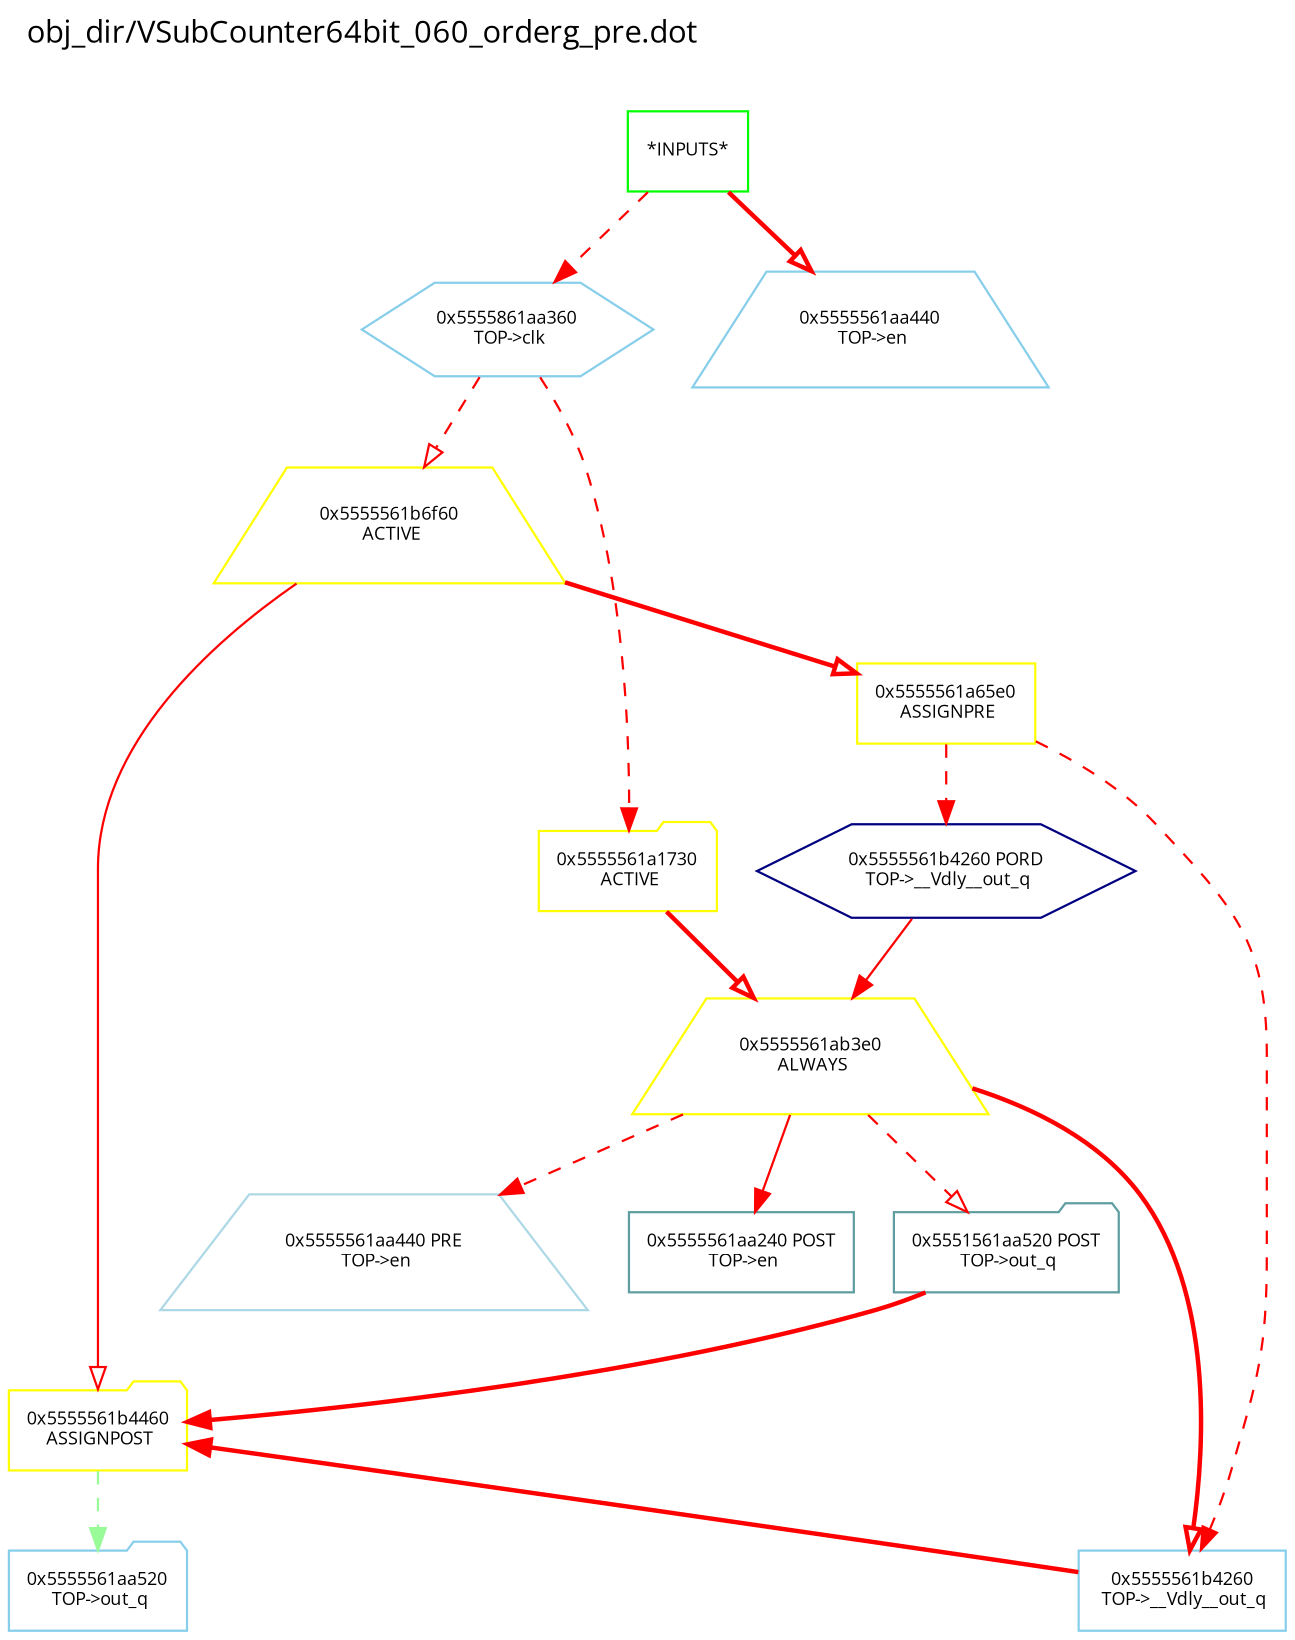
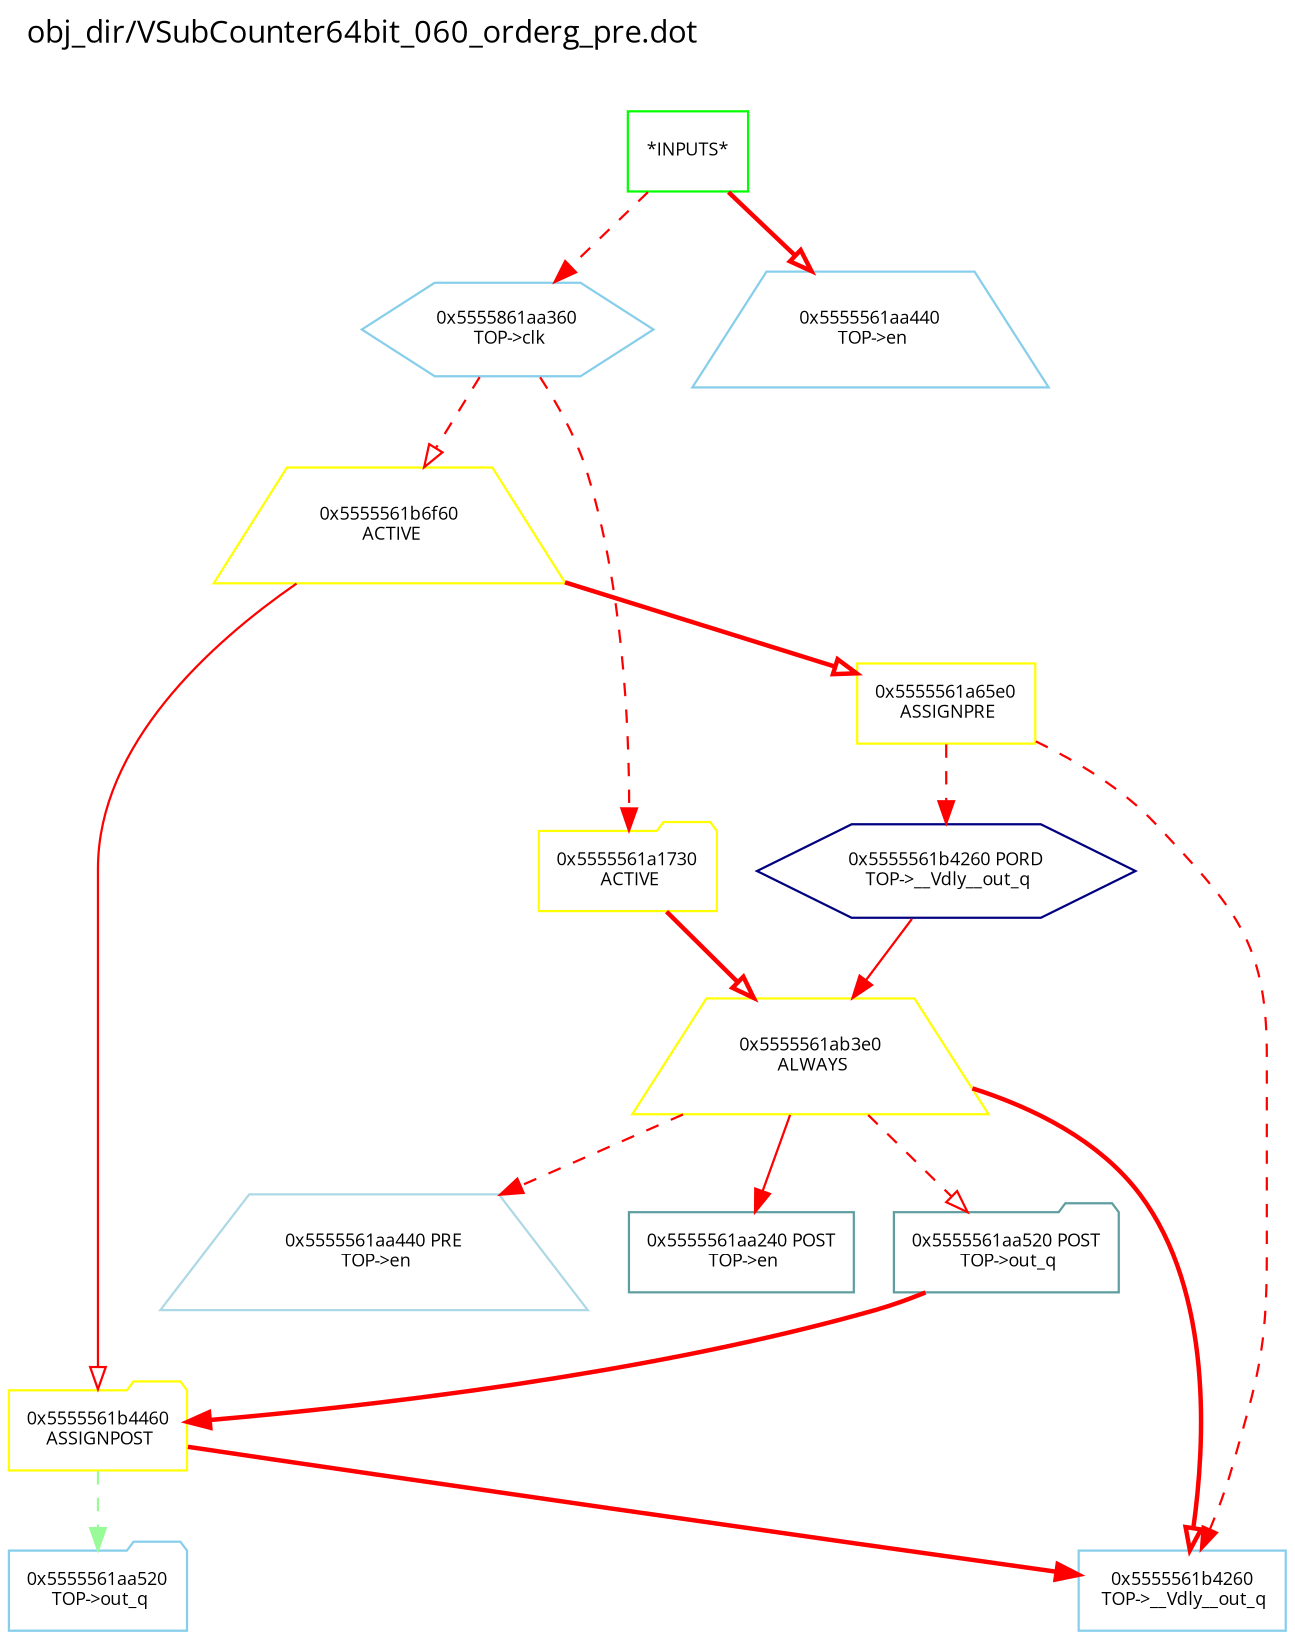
(1006, 1252) -> (1006, 1252)
(644, 1509) -> (622, 1510)
